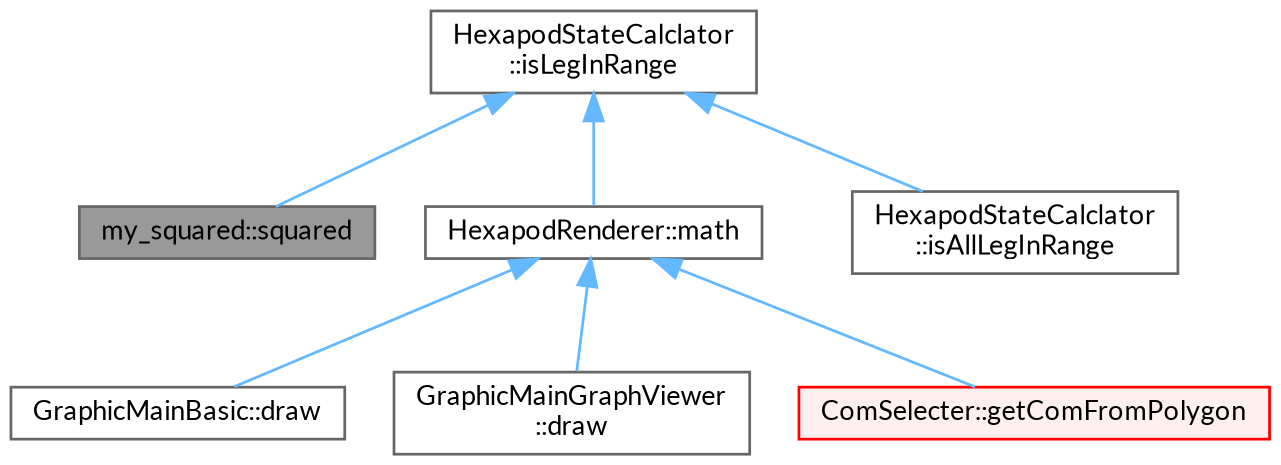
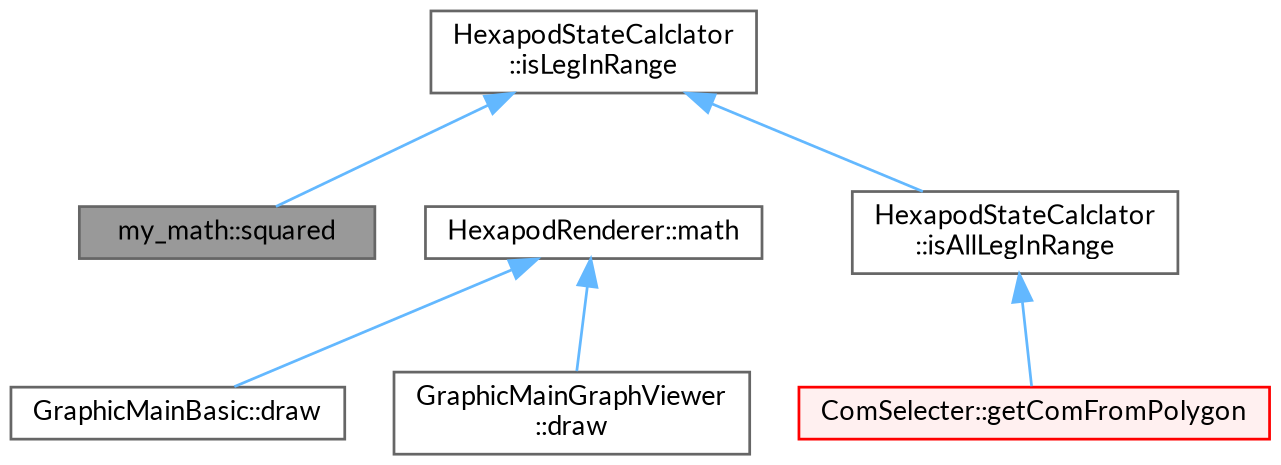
(594, 164) -> none
(227, 233) -> (227, 233)
(827, 328) -> (1027, 344)
